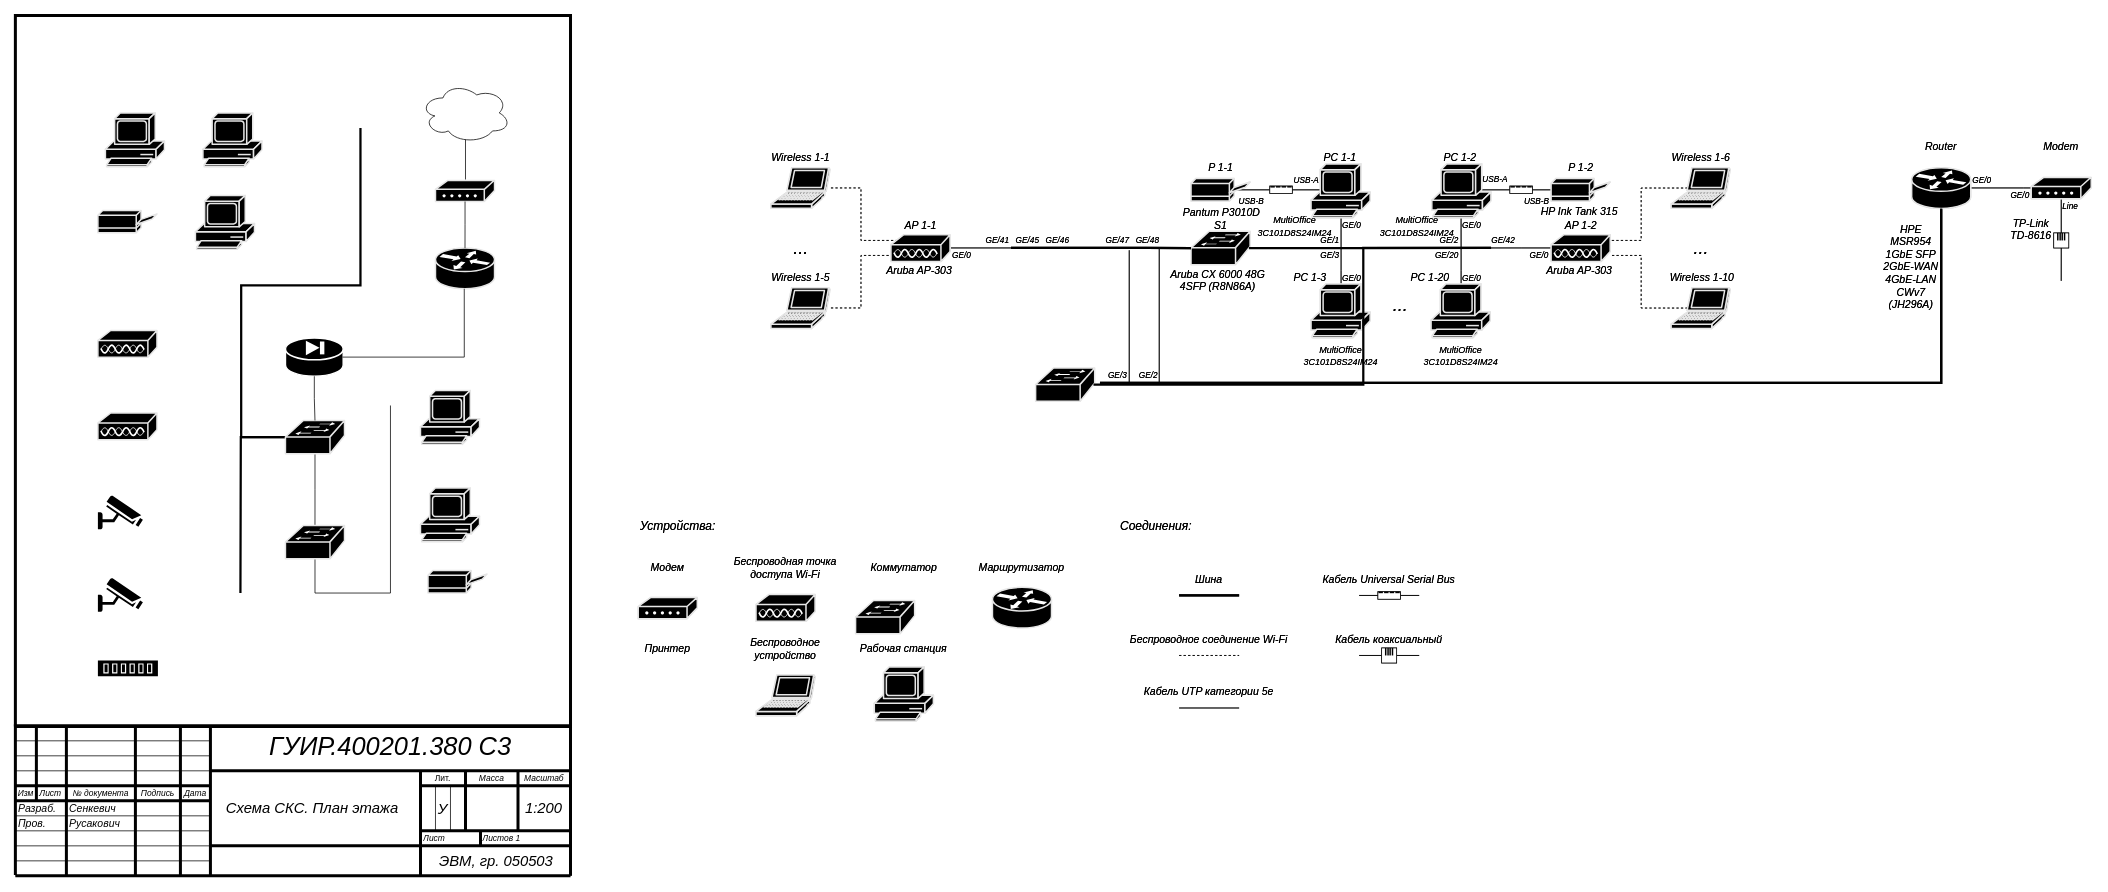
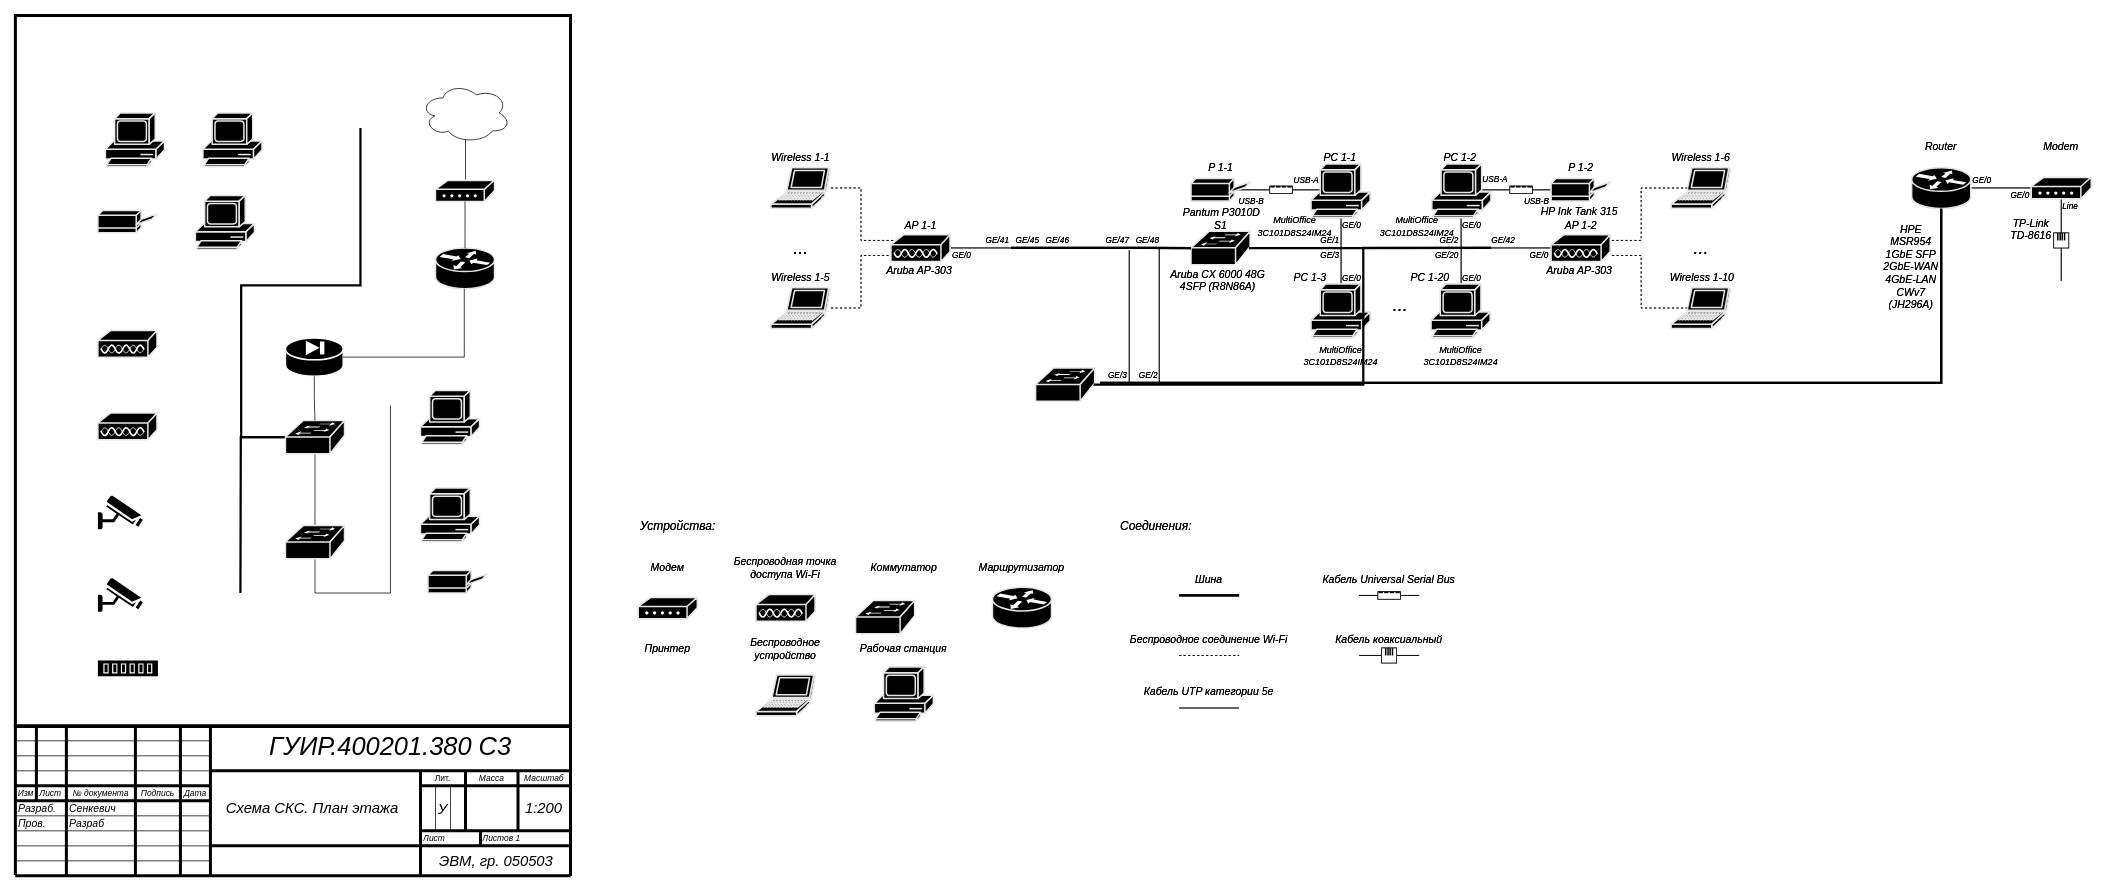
(102, 823) -> (102, 823)
